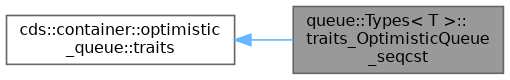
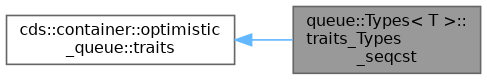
(398, 40) -> (387, 40)
